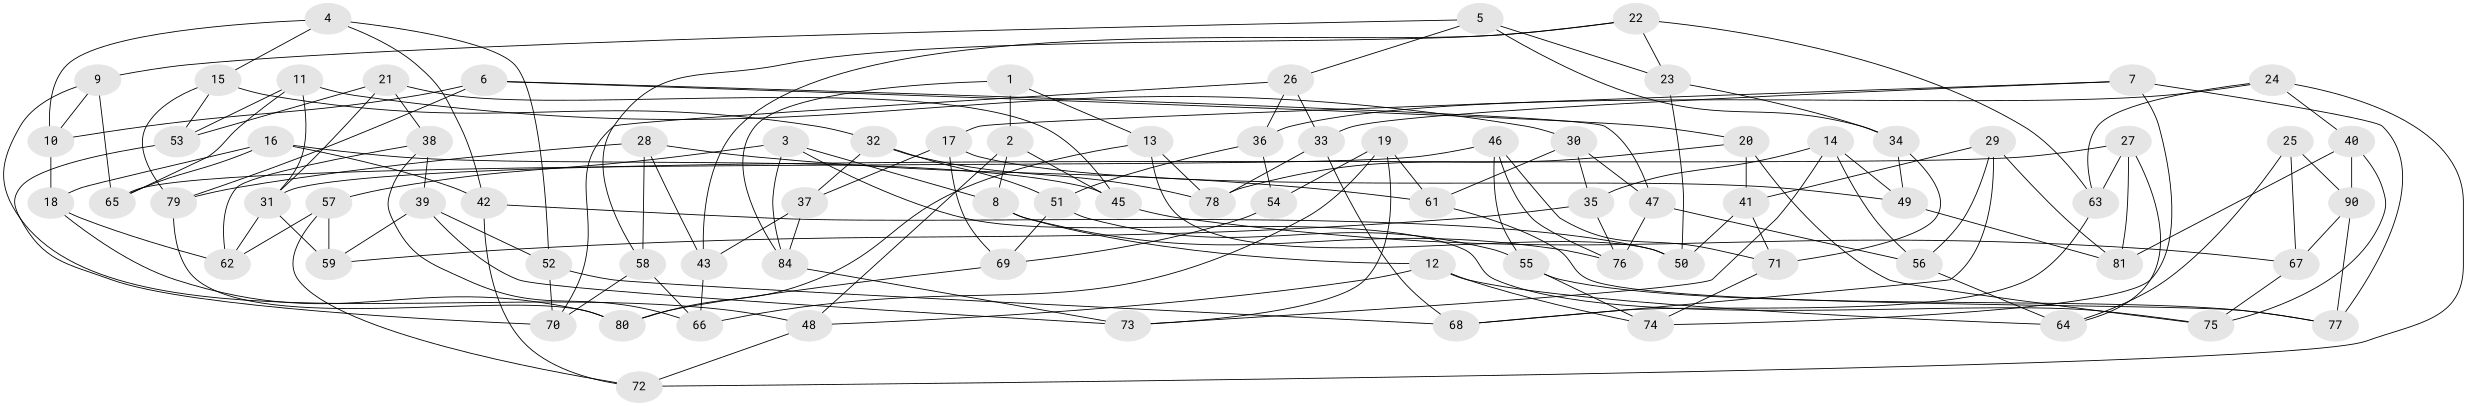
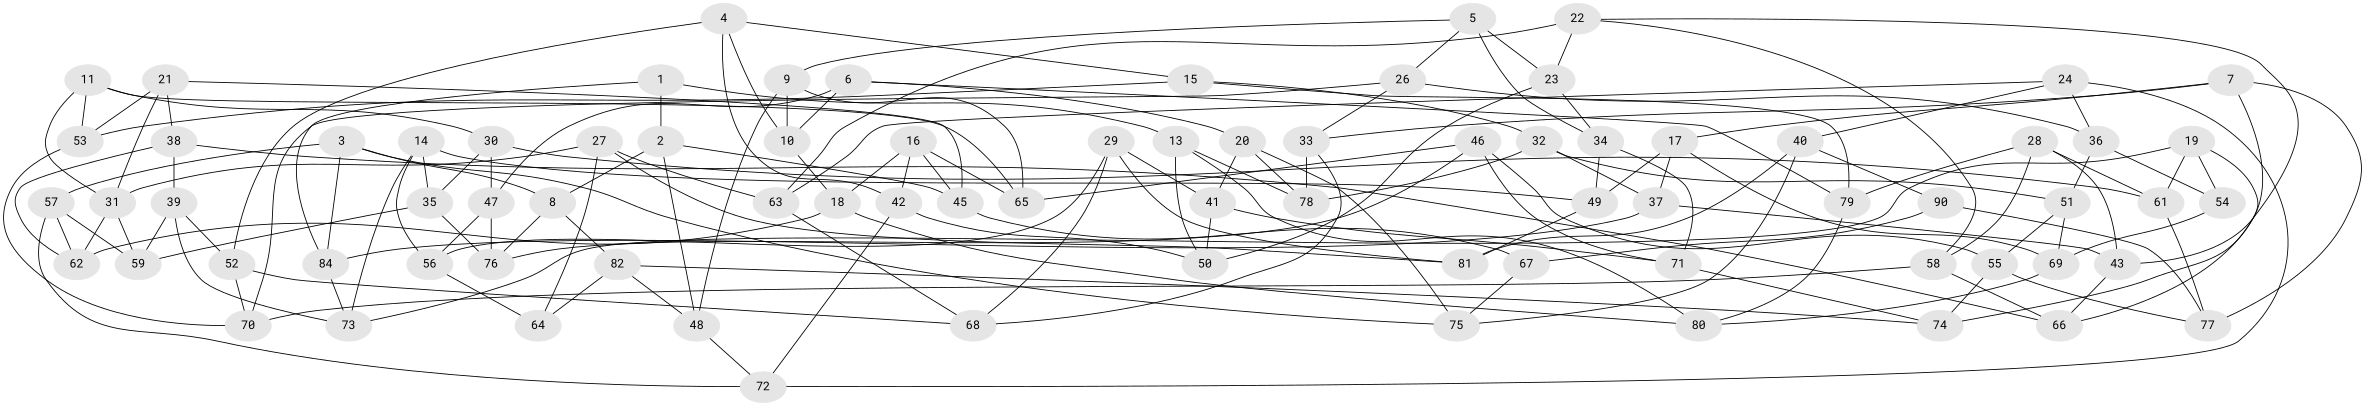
(2290, 142) -> none
(1432, 264) -> (617, 264)
